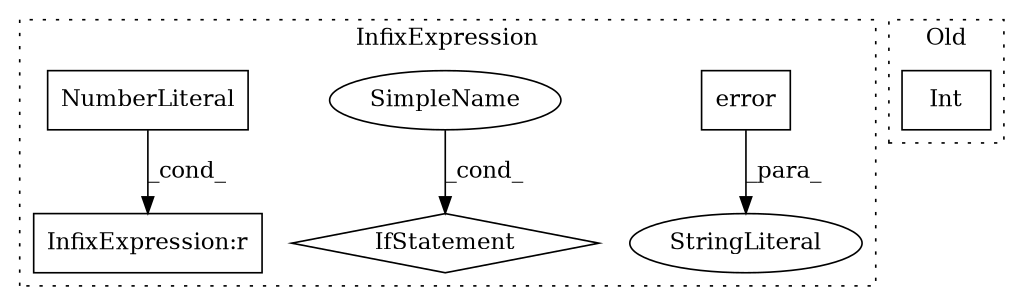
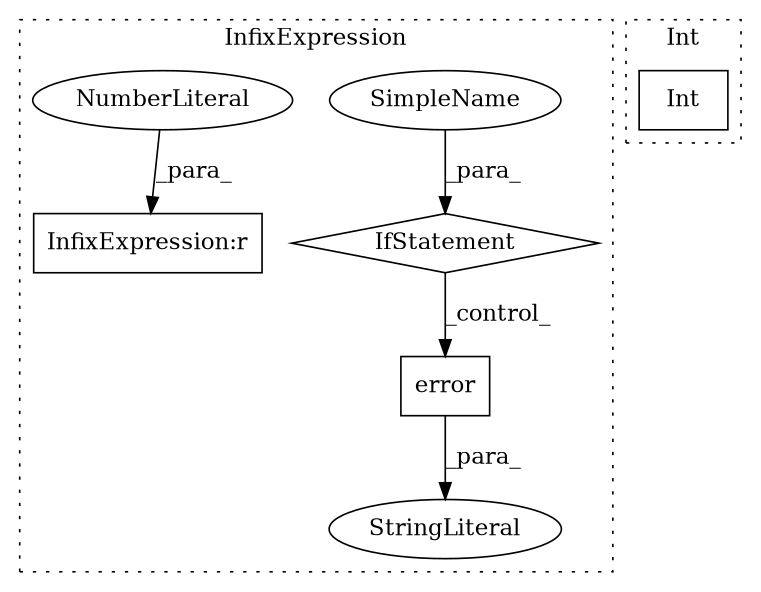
(946, 39) -> (684, 39)
(148, 100) -> (163, 100)
(187, 172) -> (194, 172)
(485, 172) -> (483, 172)
none -> (445, 306)
